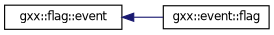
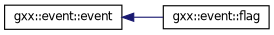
(63, 17) -> (63, 17)
